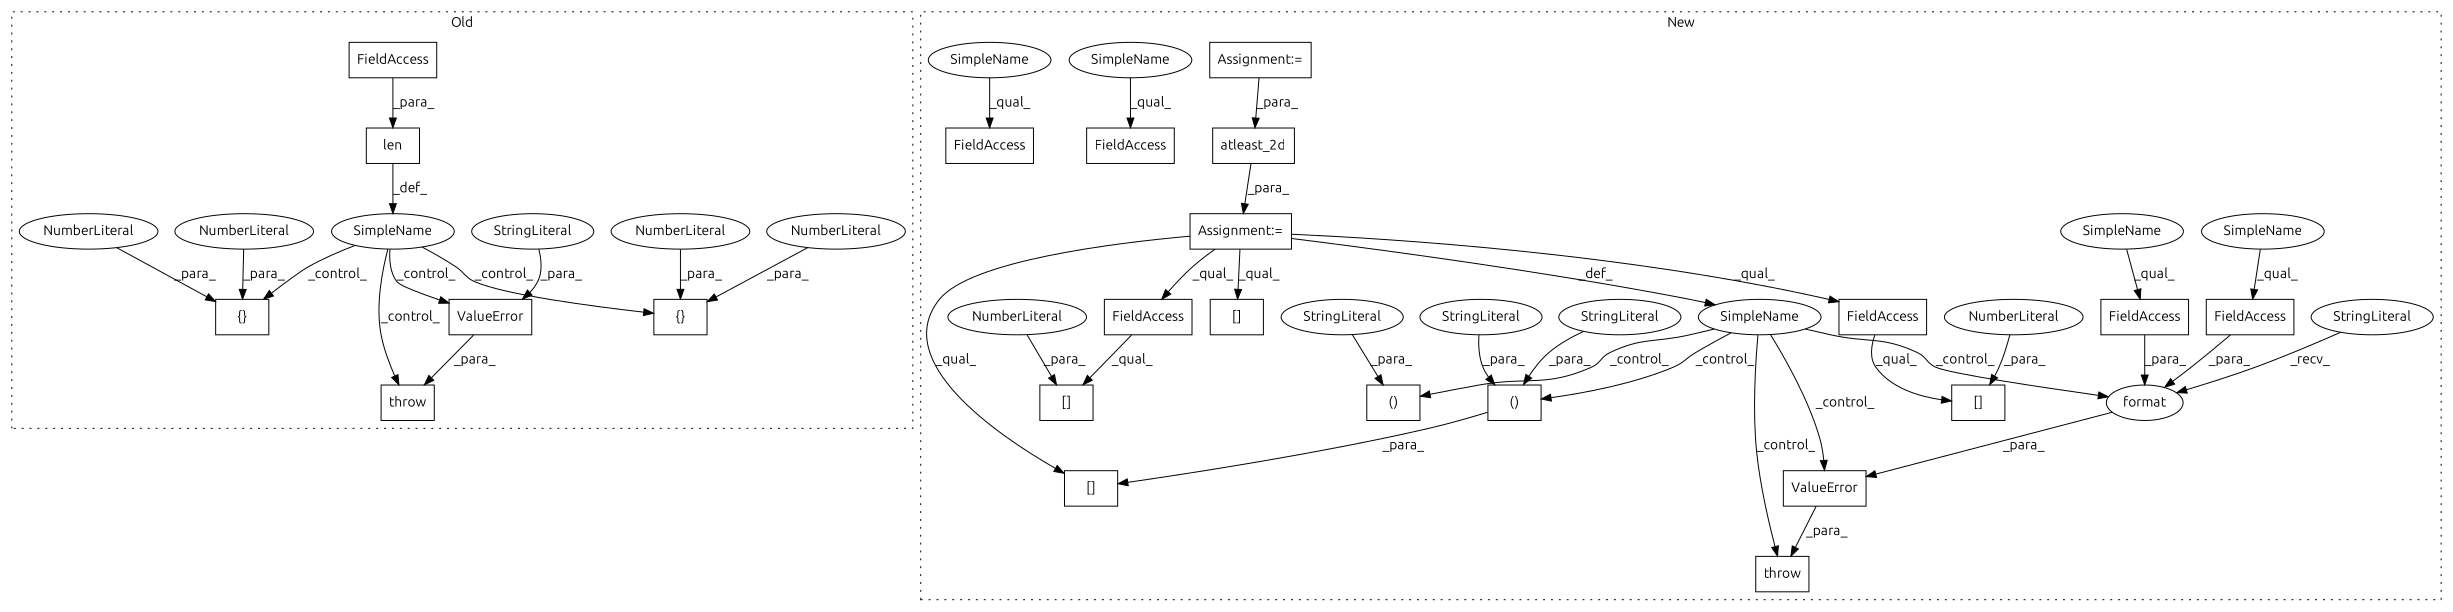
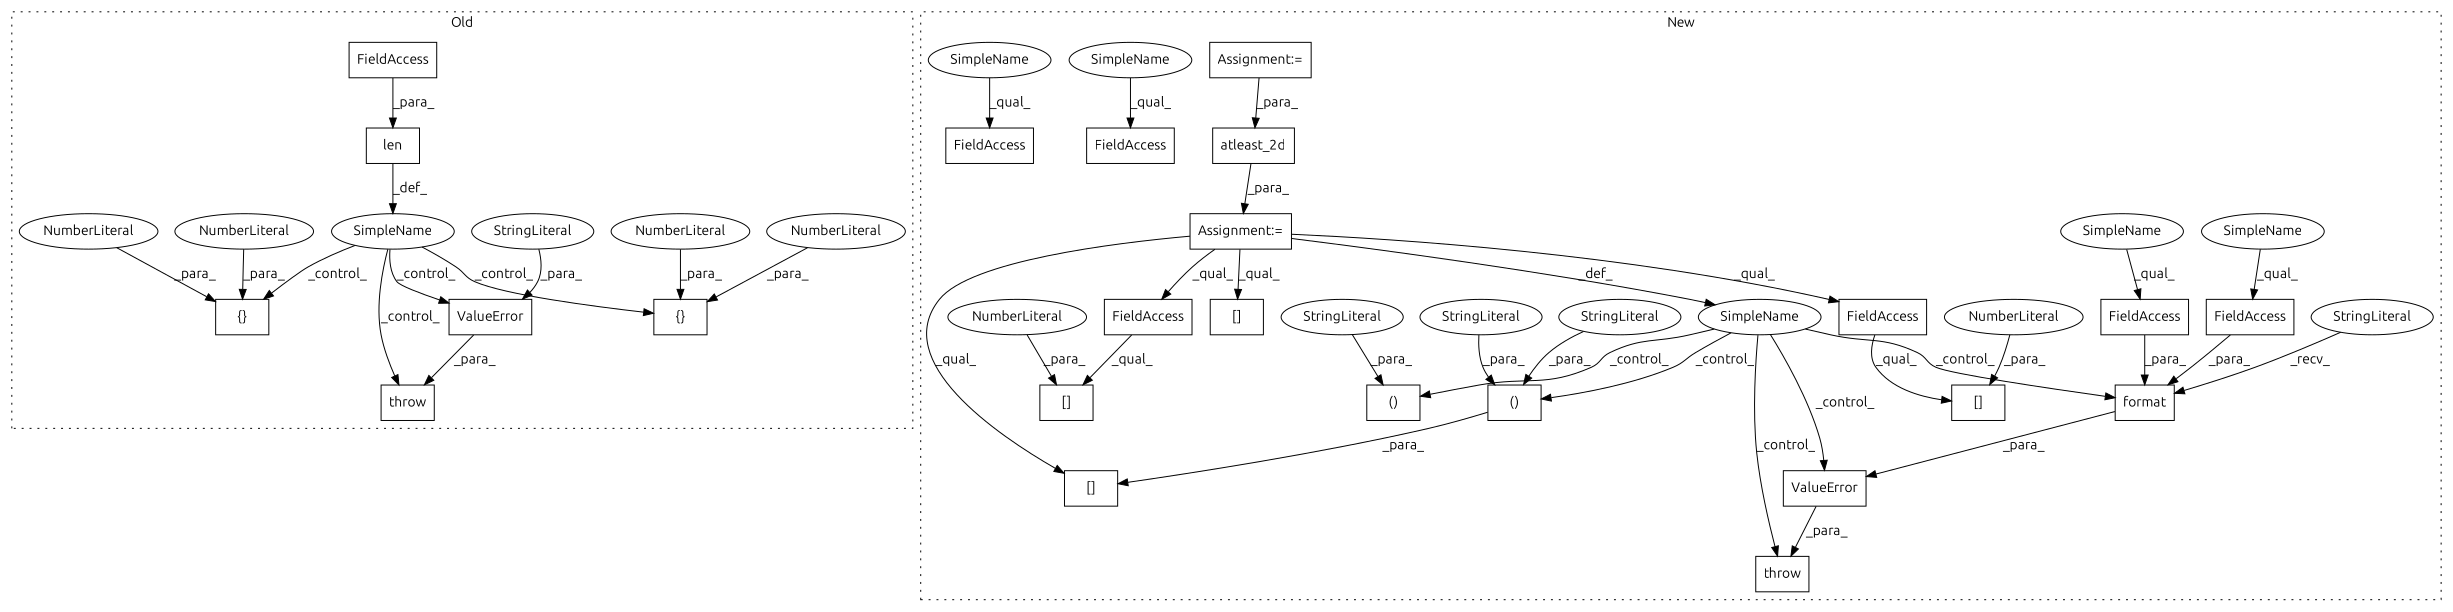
(2145, 403) -> (2145, 403)
